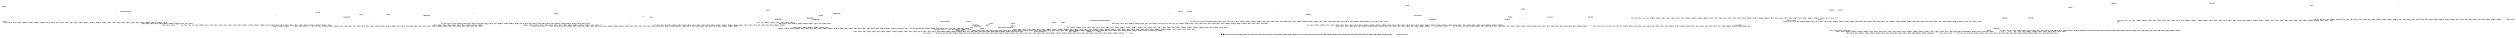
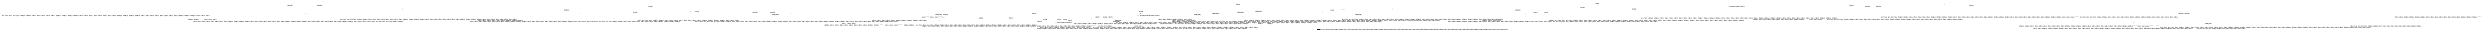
(2049, 8) -> (1137, 3)
none -> (1083, 17)
